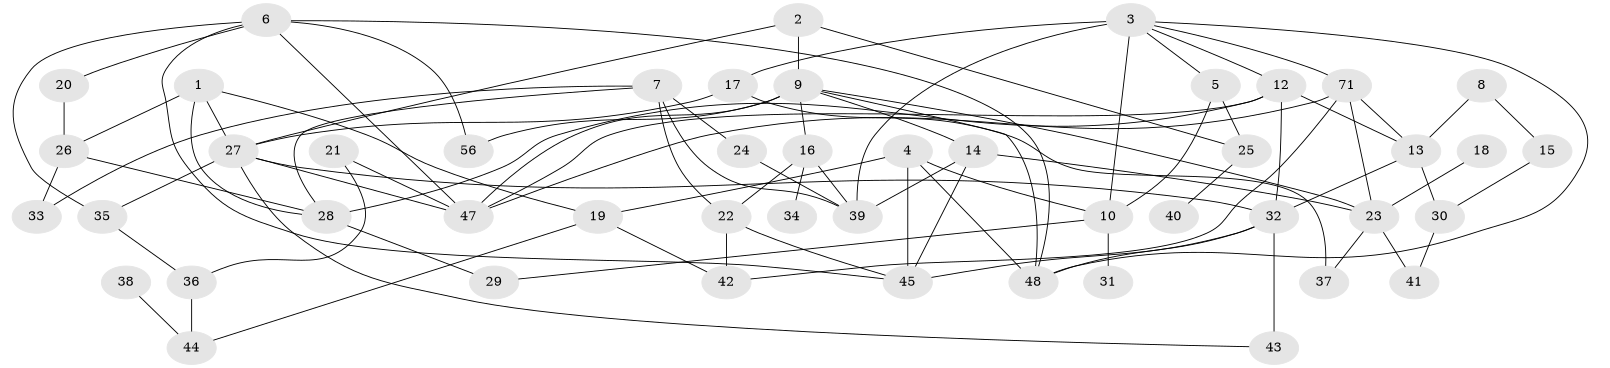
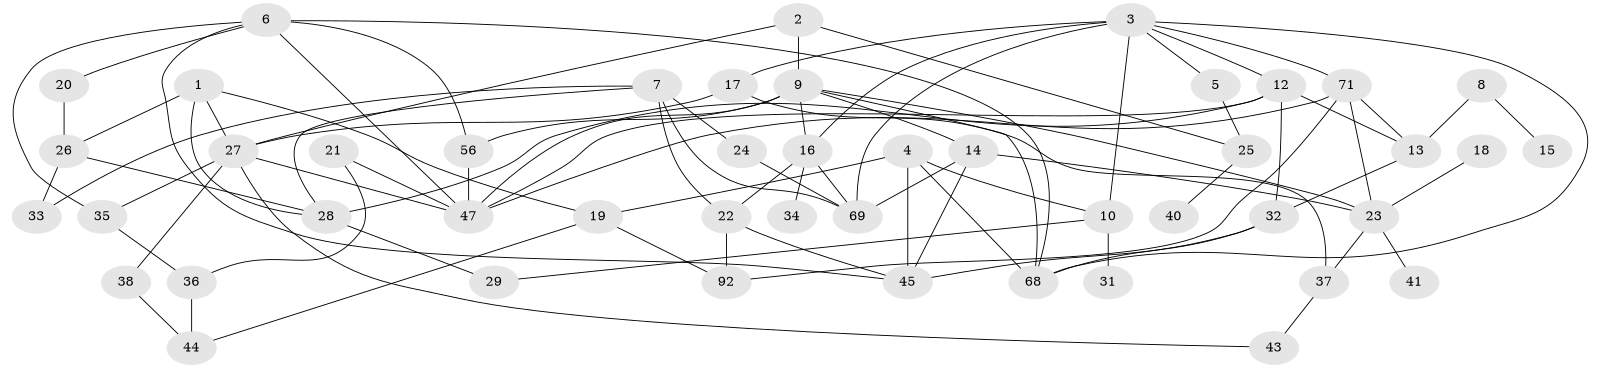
none -> (951, 51)
(1175, 168) -> none
none -> (469, 186)
(704, 186) -> (180, 217)
(858, 217) -> (858, 217)
(1440, 217) -> none
(726, 282) -> (726, 282)
(1033, 282) -> (1033, 282)
(1274, 282) -> (1299, 315)
